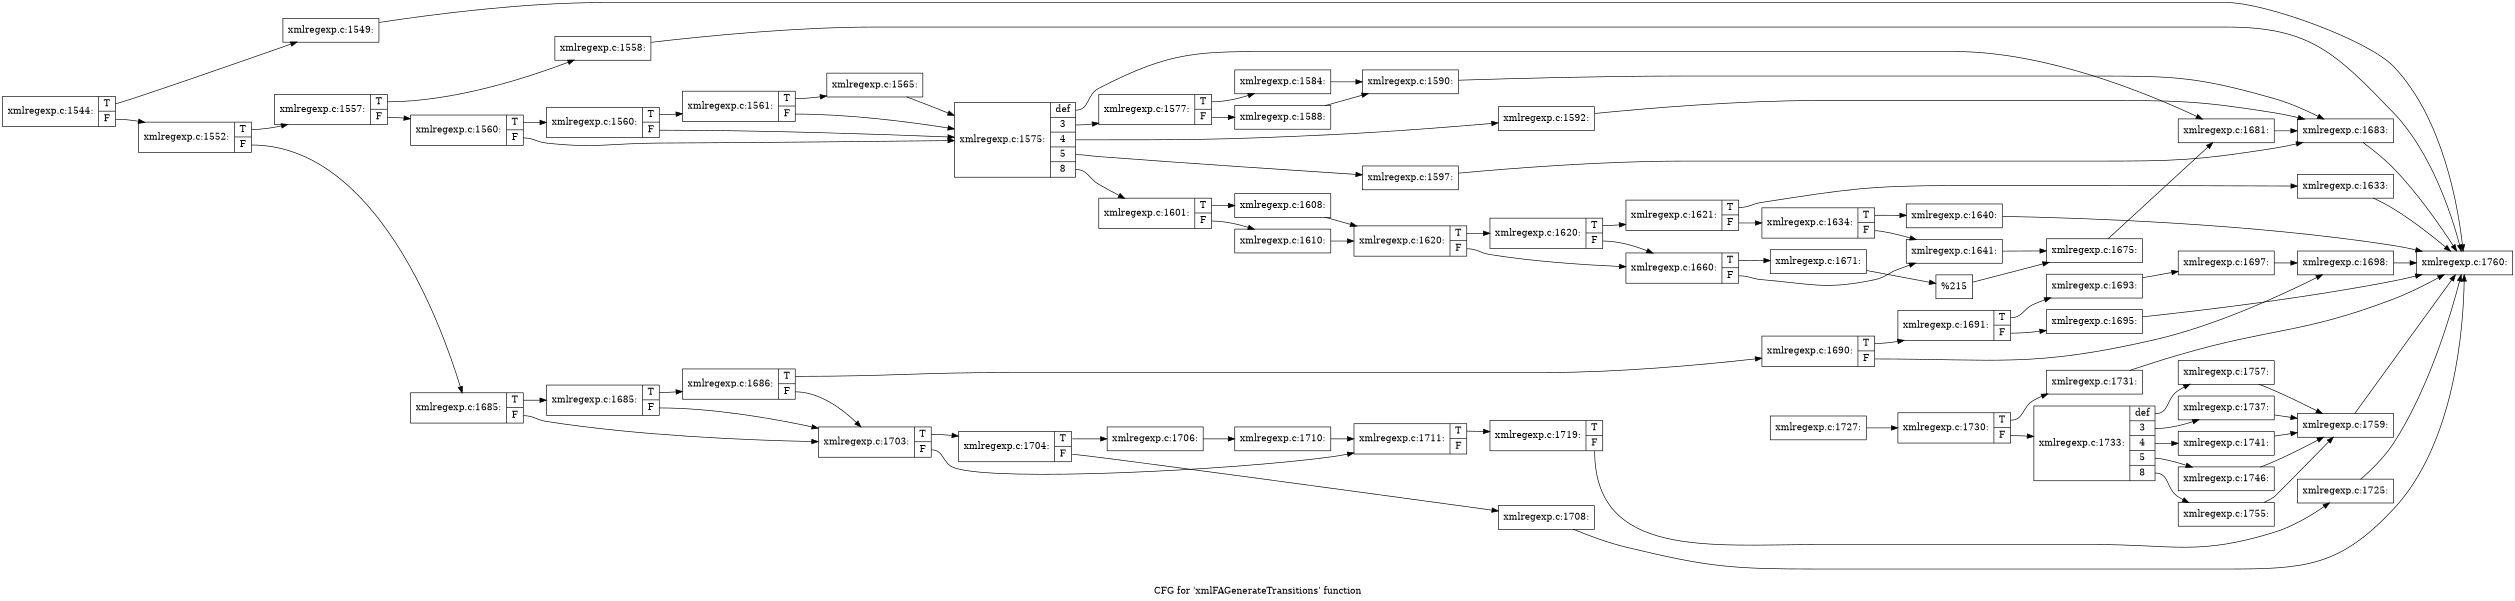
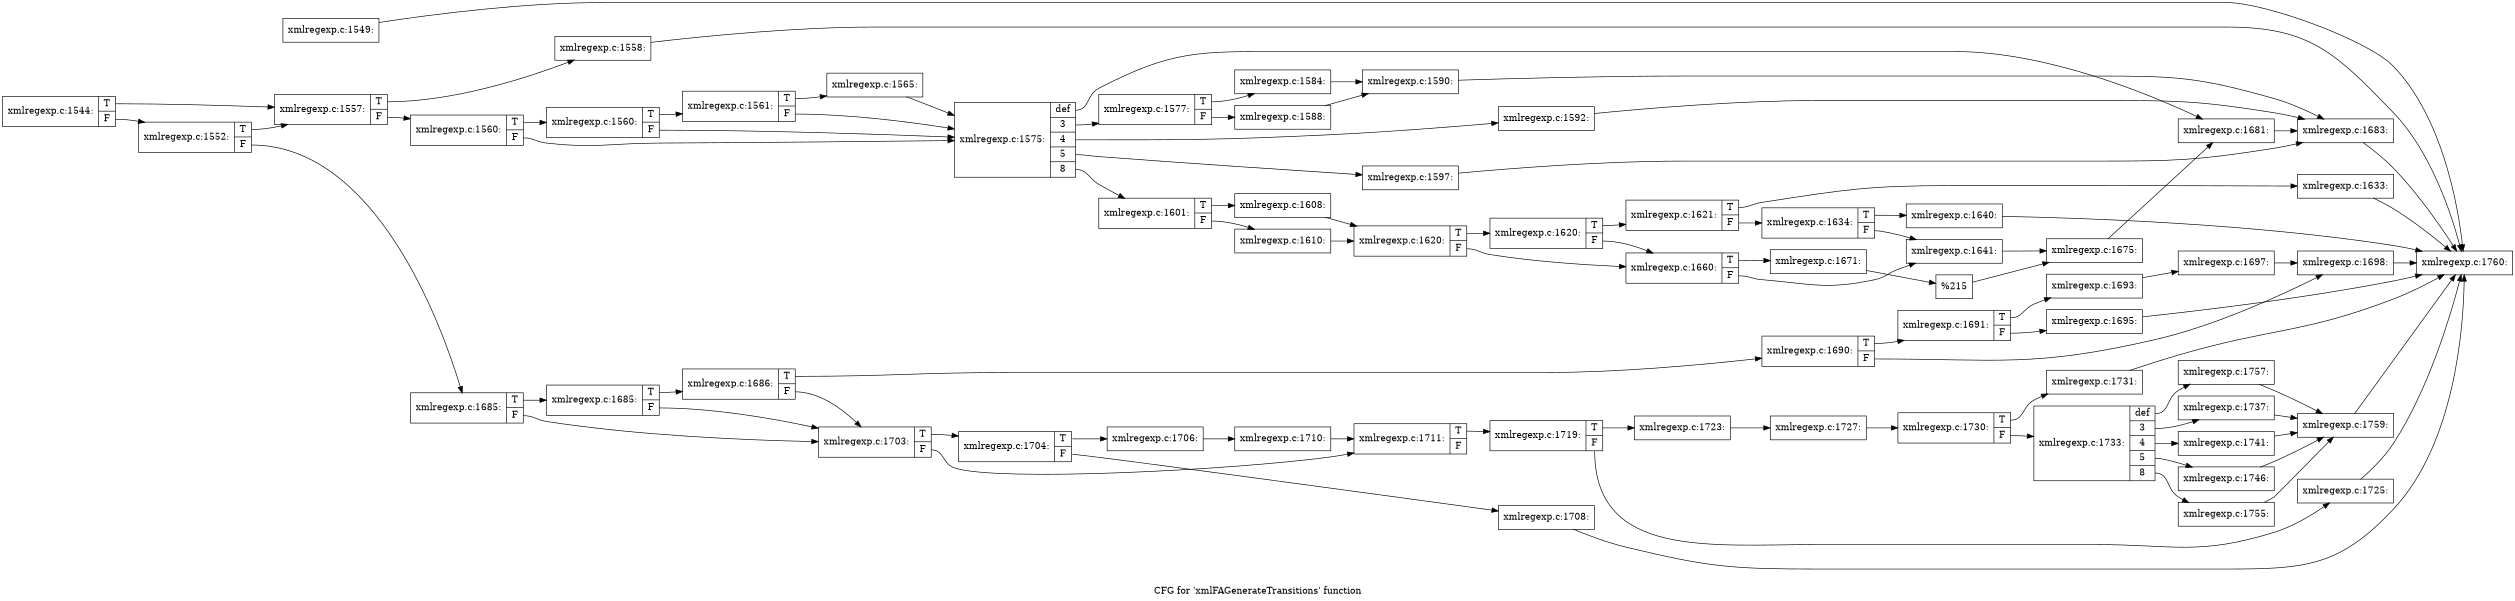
(203, 75) -> (192, 105)
none -> (1682, 428)
